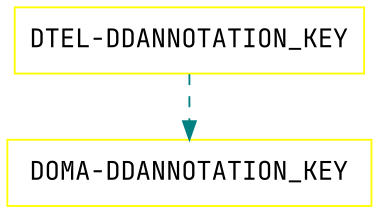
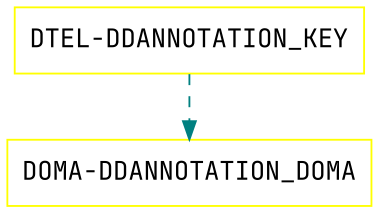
(189, 173) -> (189, 173)
